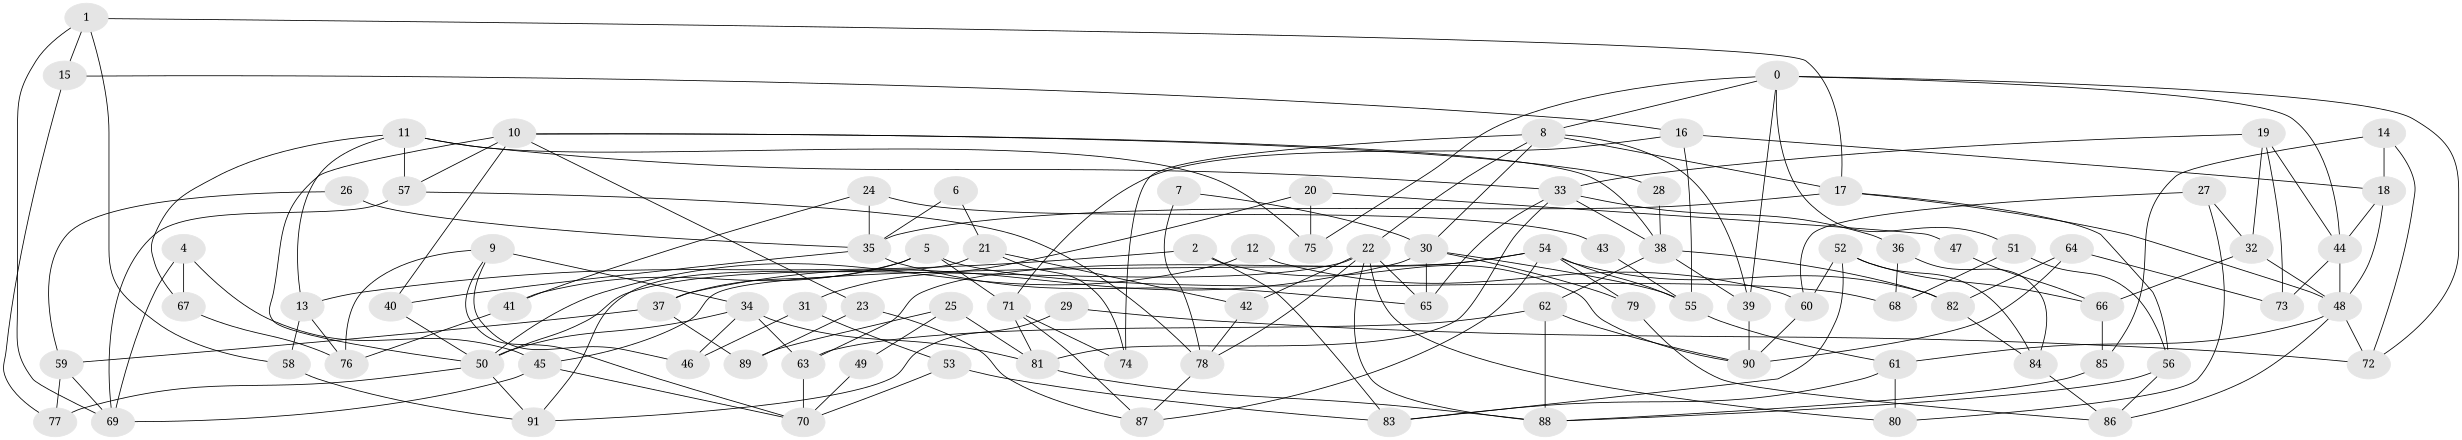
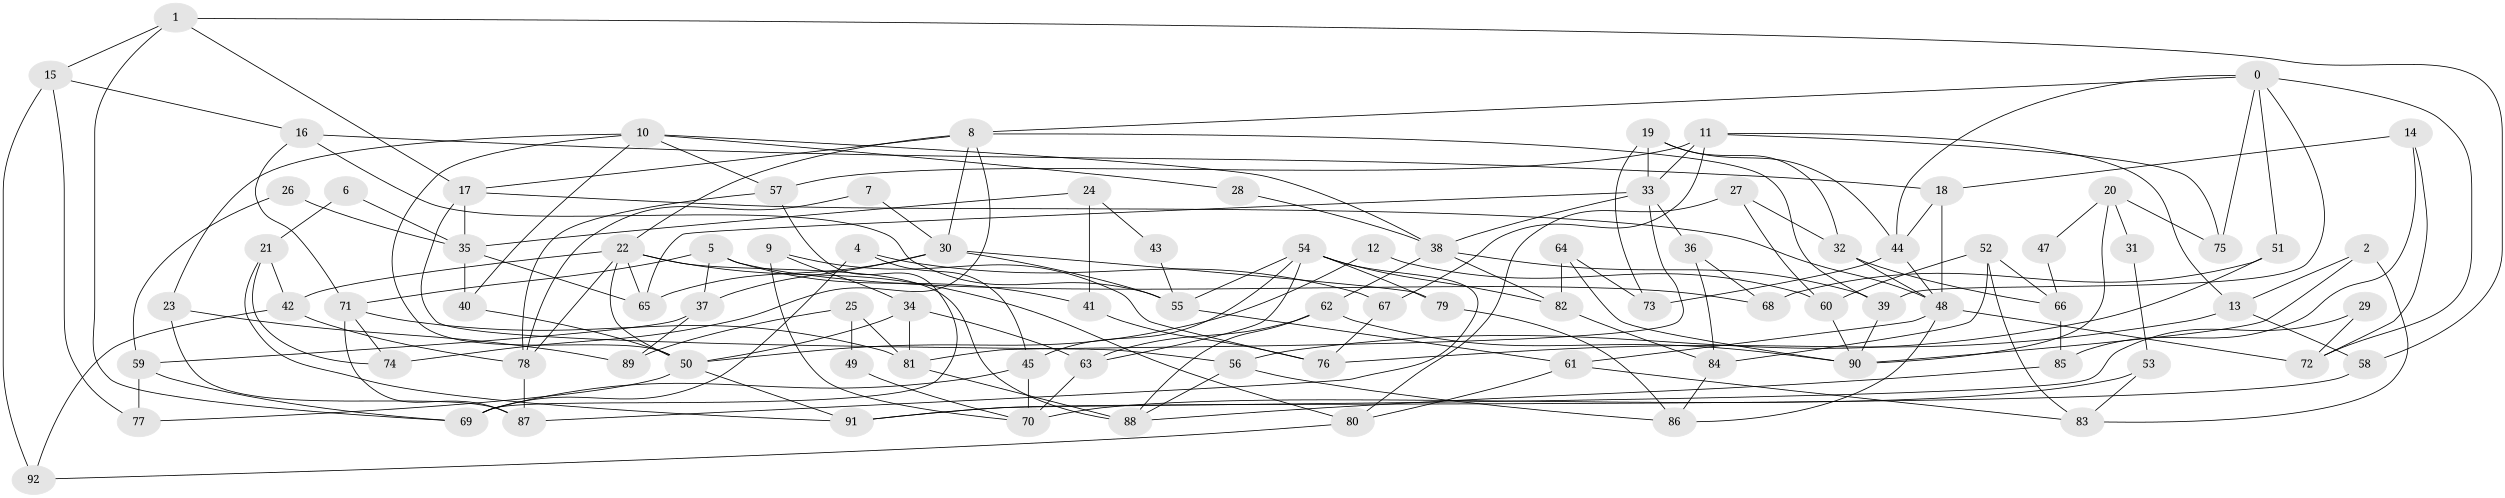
none -> (2096, 313)
(688, 364) -> none
none -> (34, 480)
